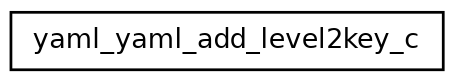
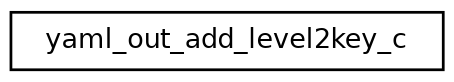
(227, 41) -> (227, 41)
